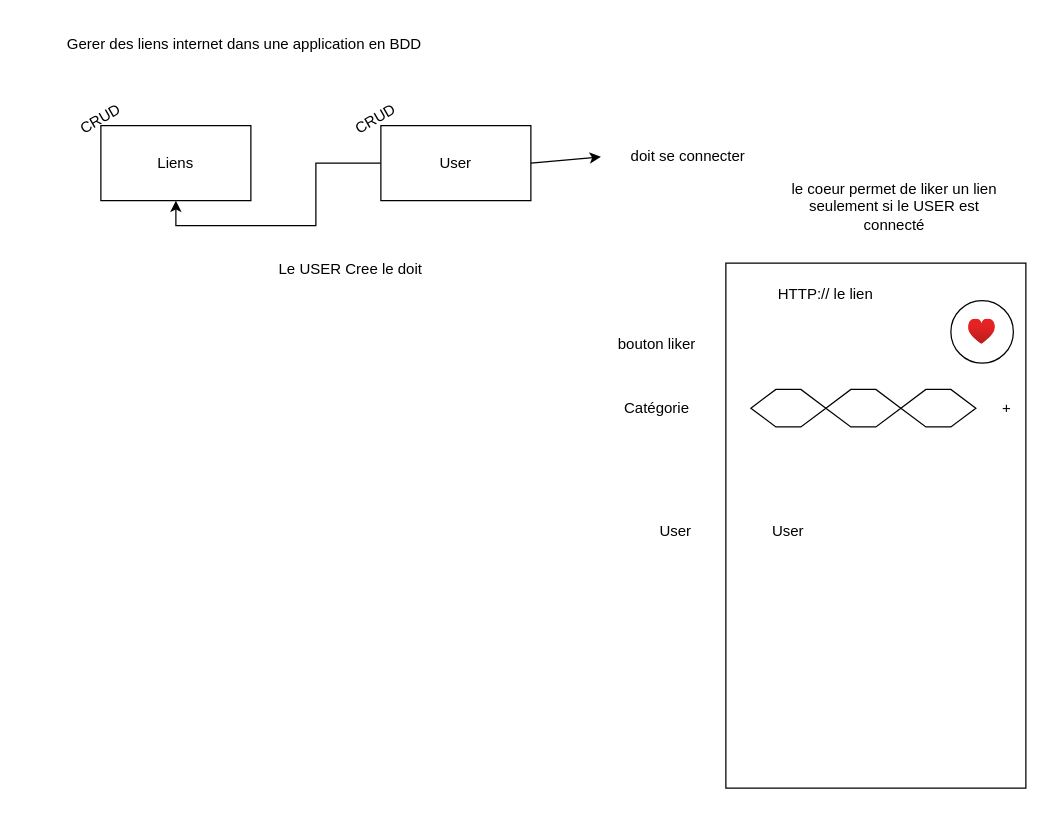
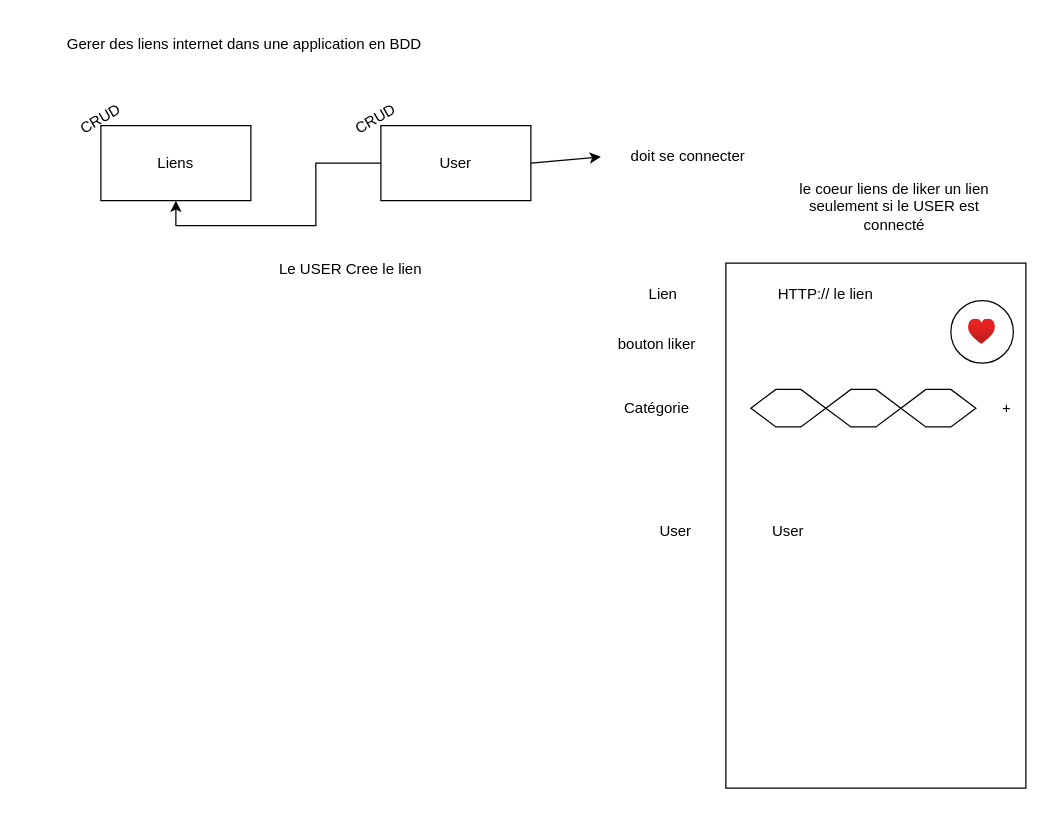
(894, 207) -> (894, 207)
(351, 269) -> (351, 269)
none -> (663, 294)
